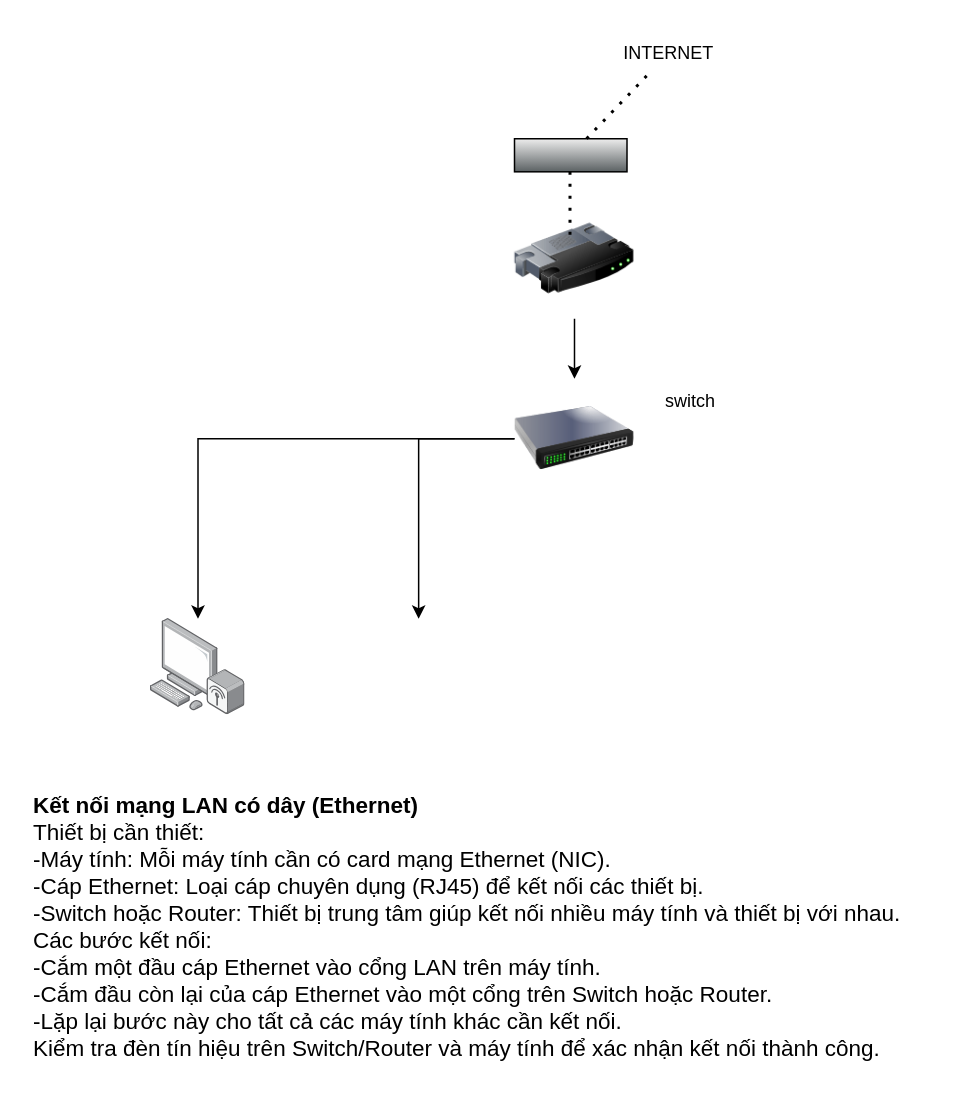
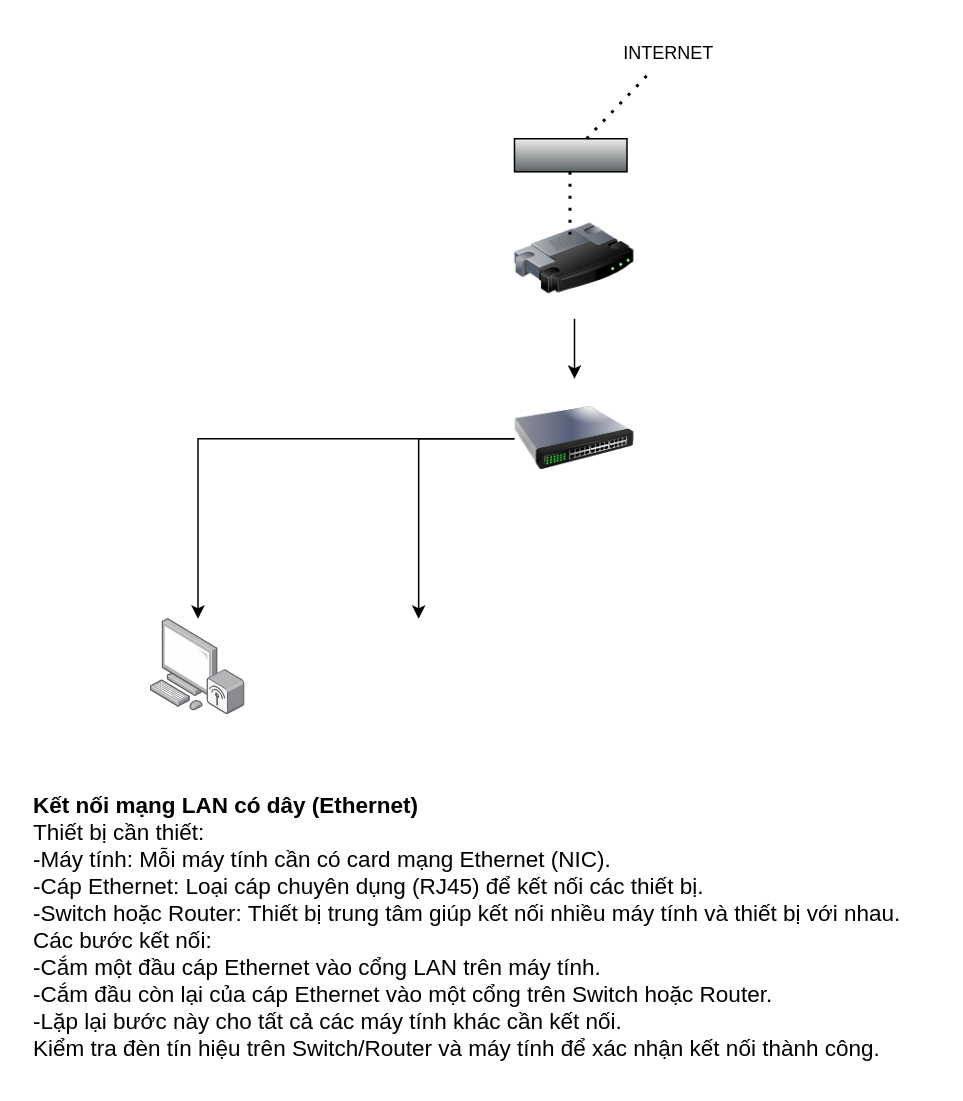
(691, 401) -> none
